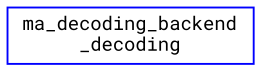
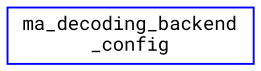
(131, 36) -> (131, 36)
